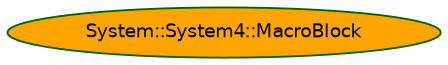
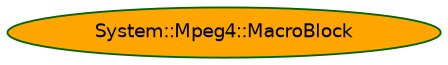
(224, 33) -> (224, 33)
